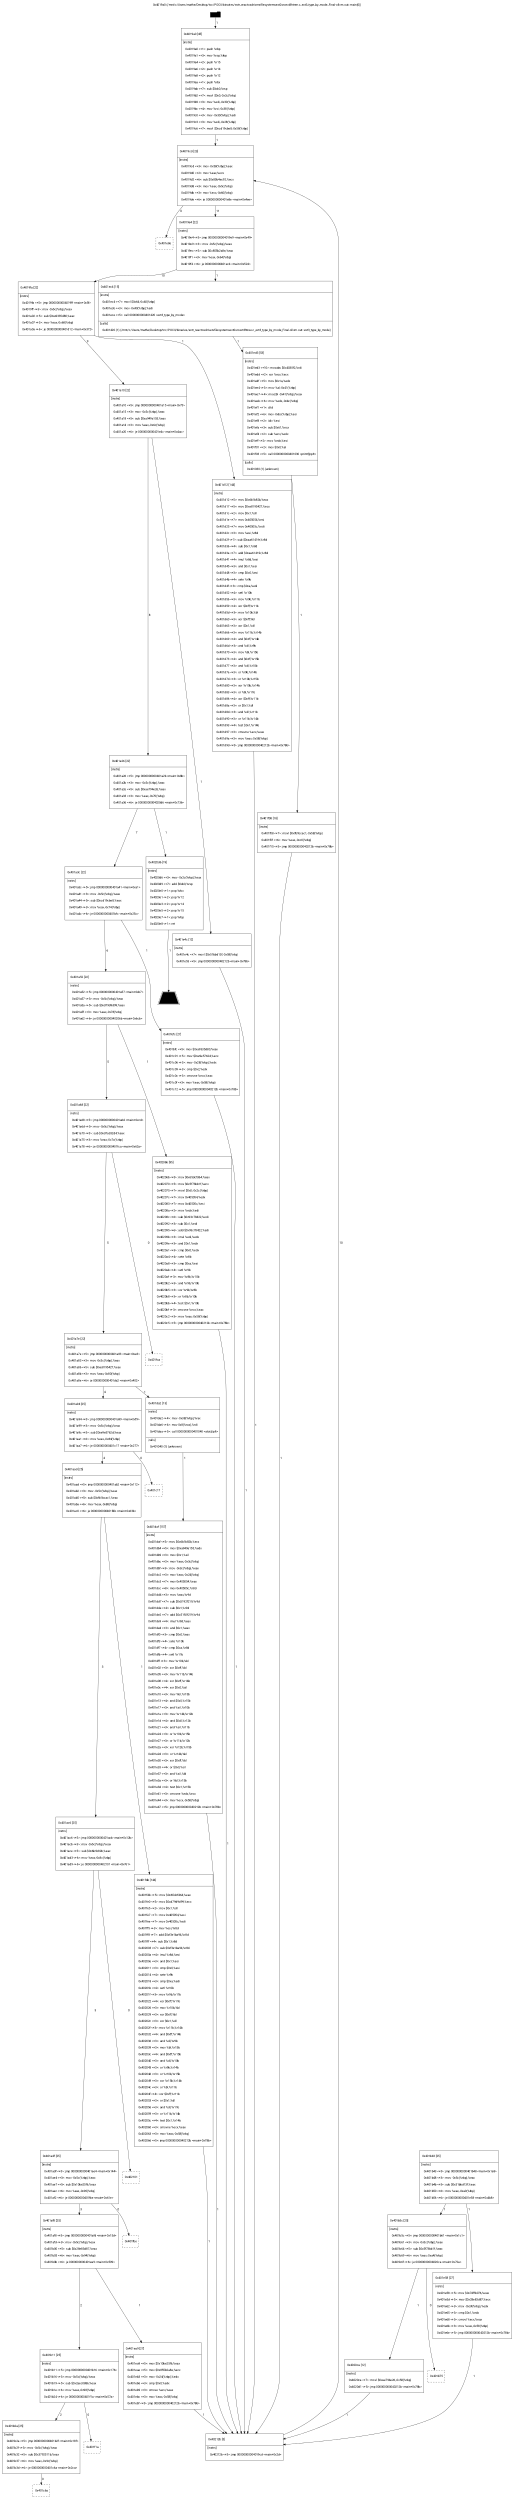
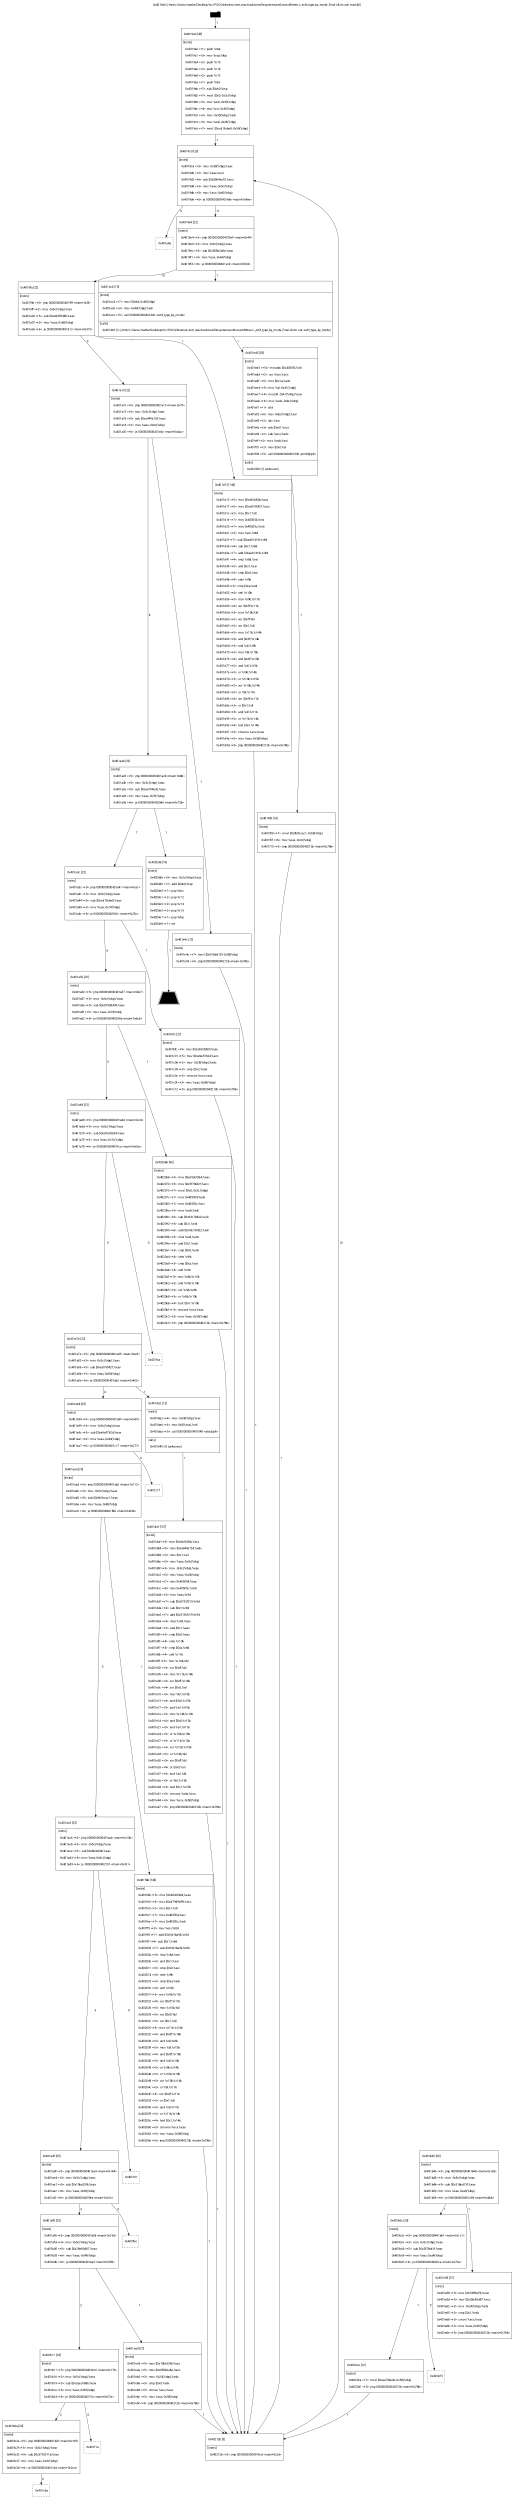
(102, 1457) -> none
(406, 2427) -> none
